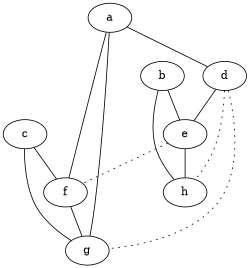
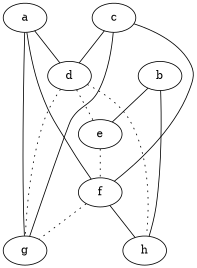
none -> (92, 47)
(205, 105) -> (82, 101)
(185, 163) -> (122, 221)
(76, 221) -> (63, 222)
